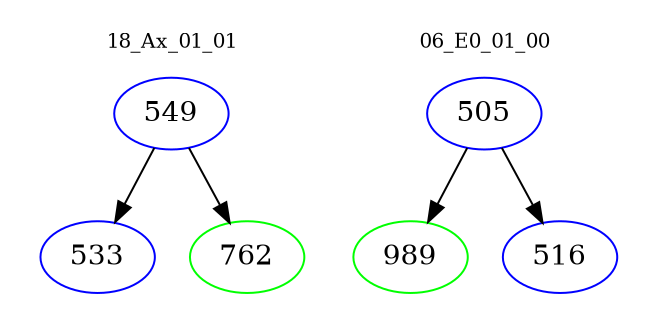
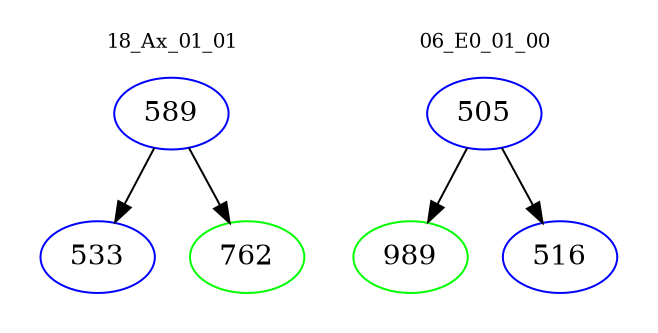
(171, 114) -> (171, 114)
